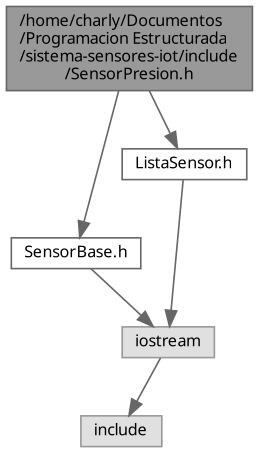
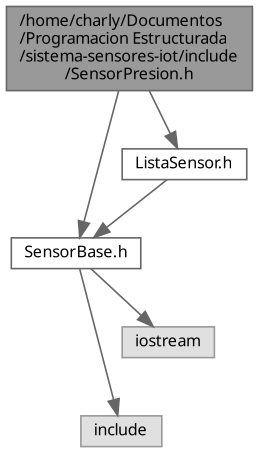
(177, 245) -> (137, 203)
(149, 380) -> (97, 334)
